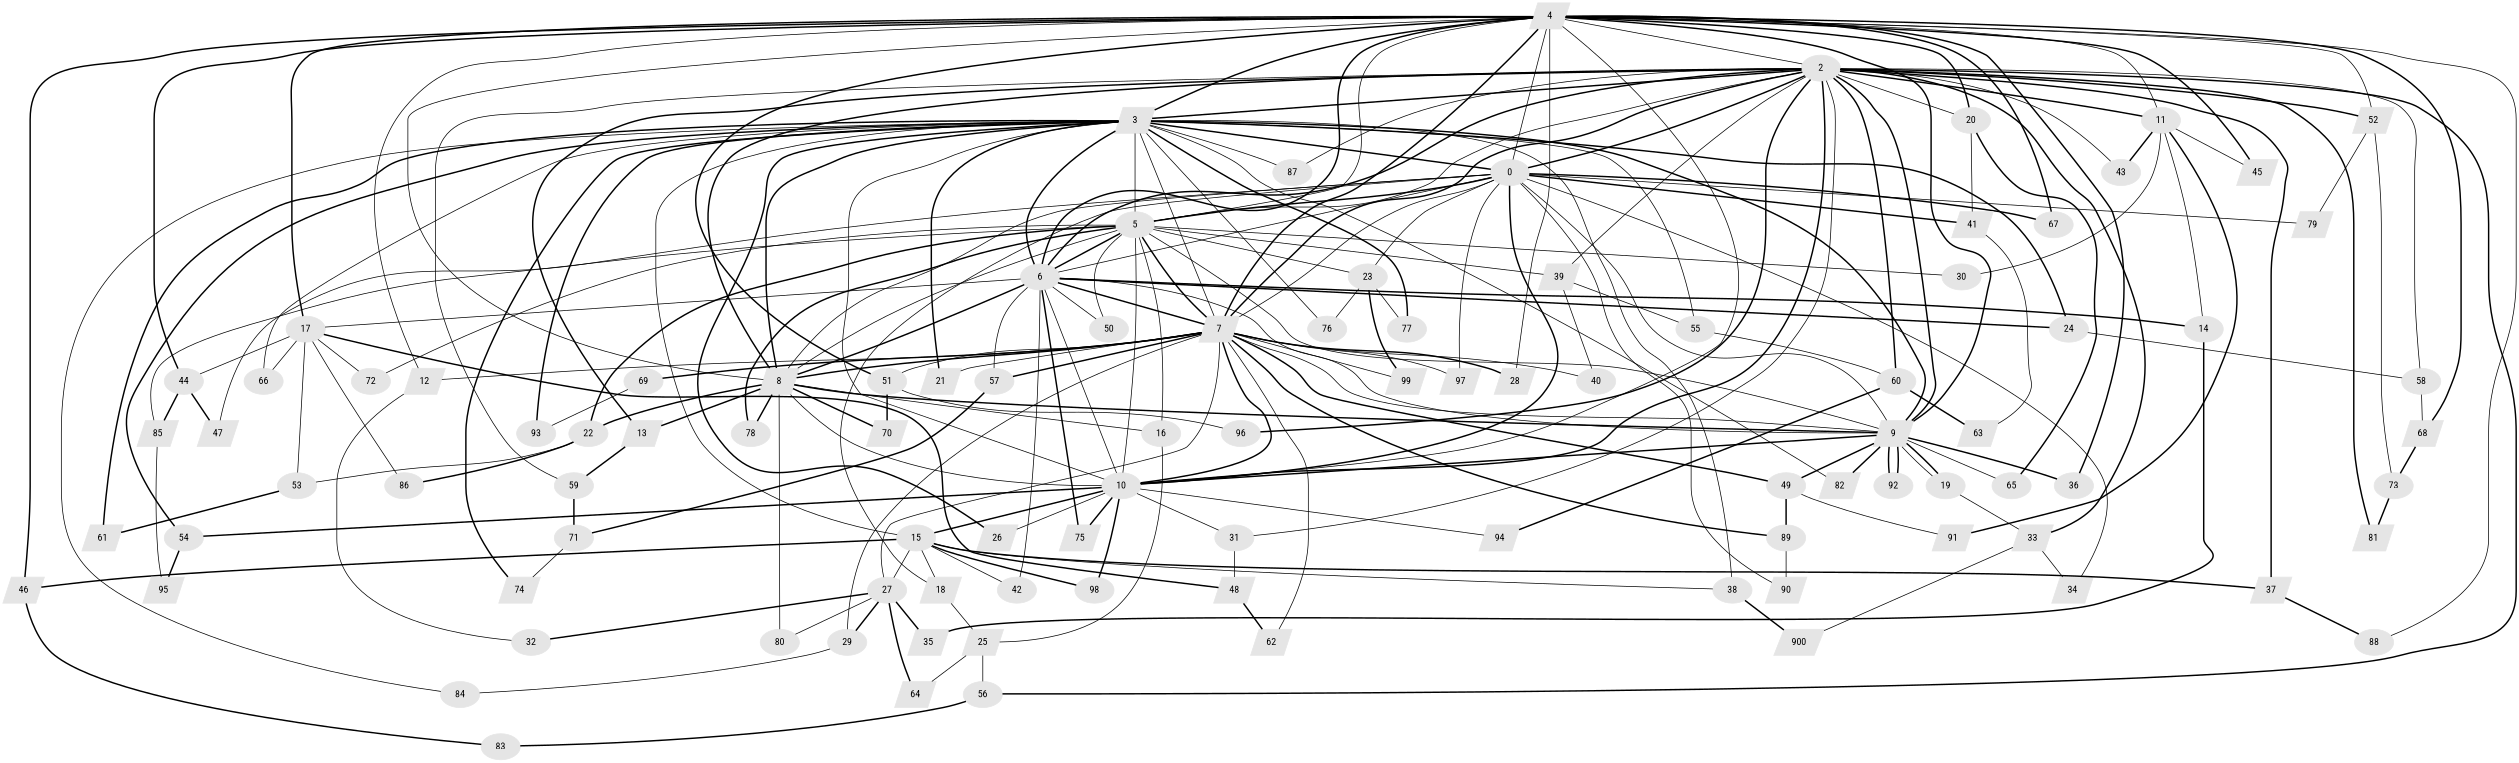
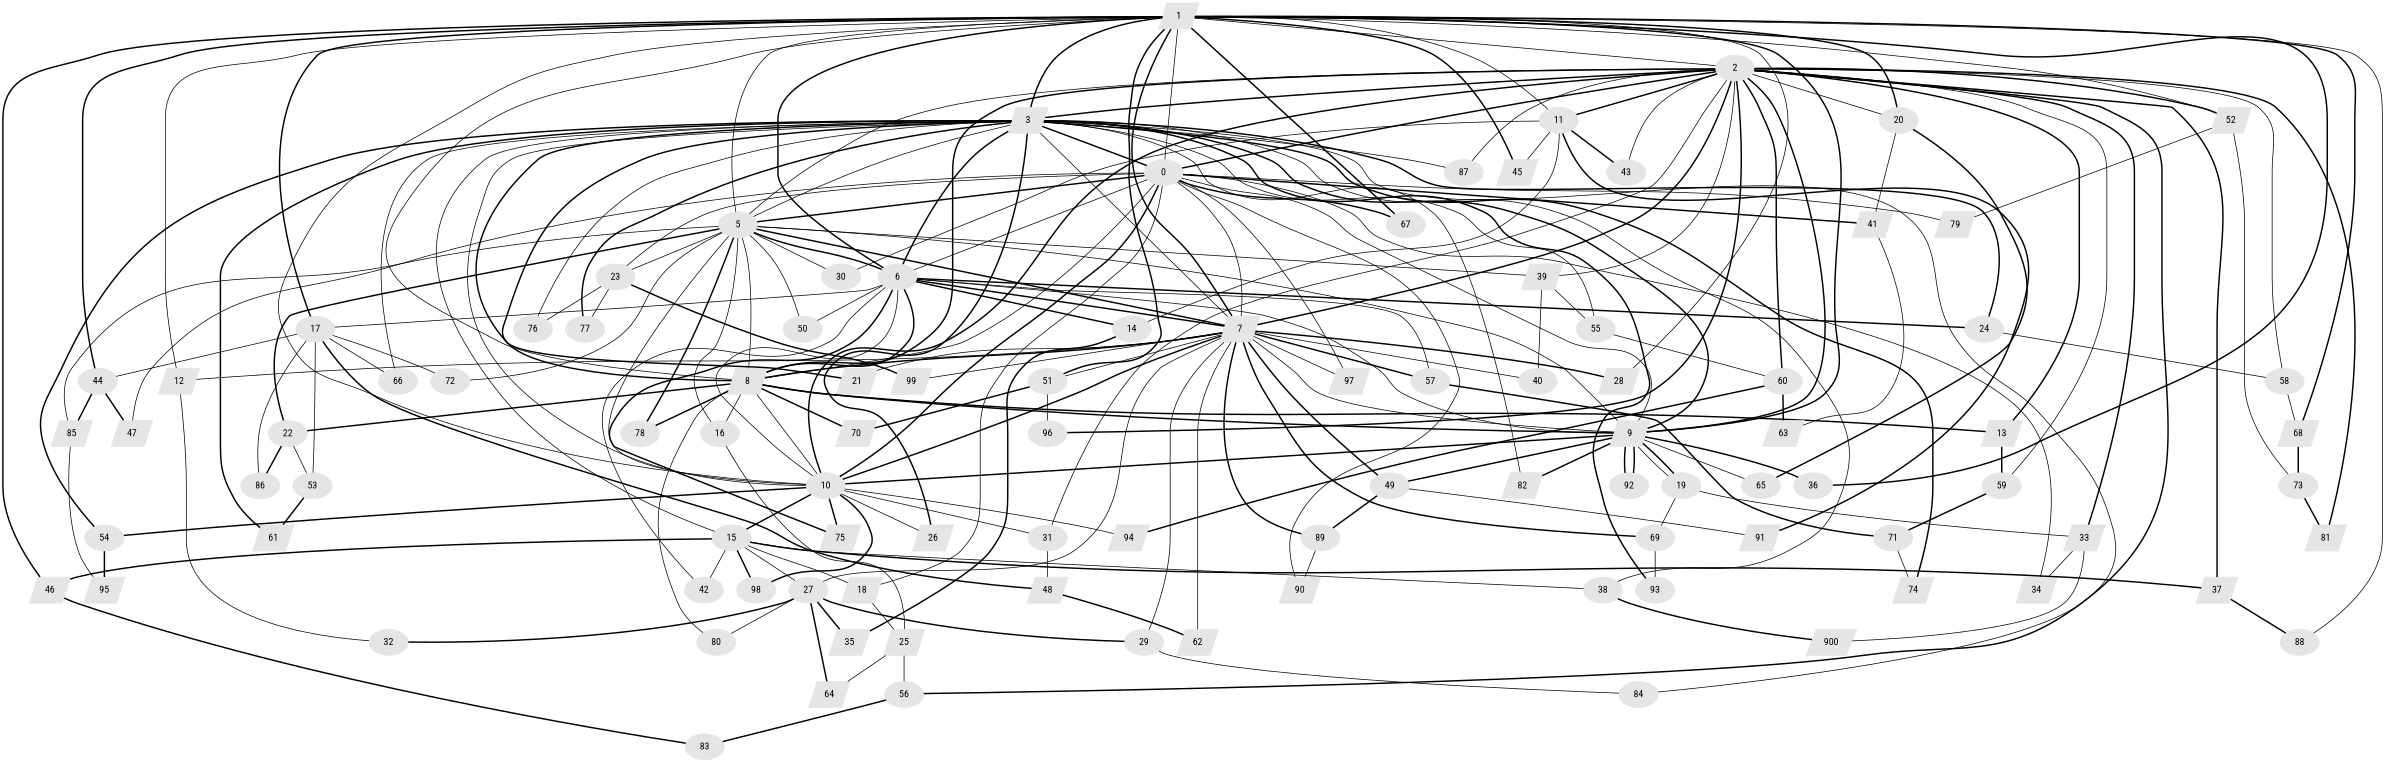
(1550, 16) -> (1179, 16)
(1434, 145) -> none
none -> (1668, 512)
